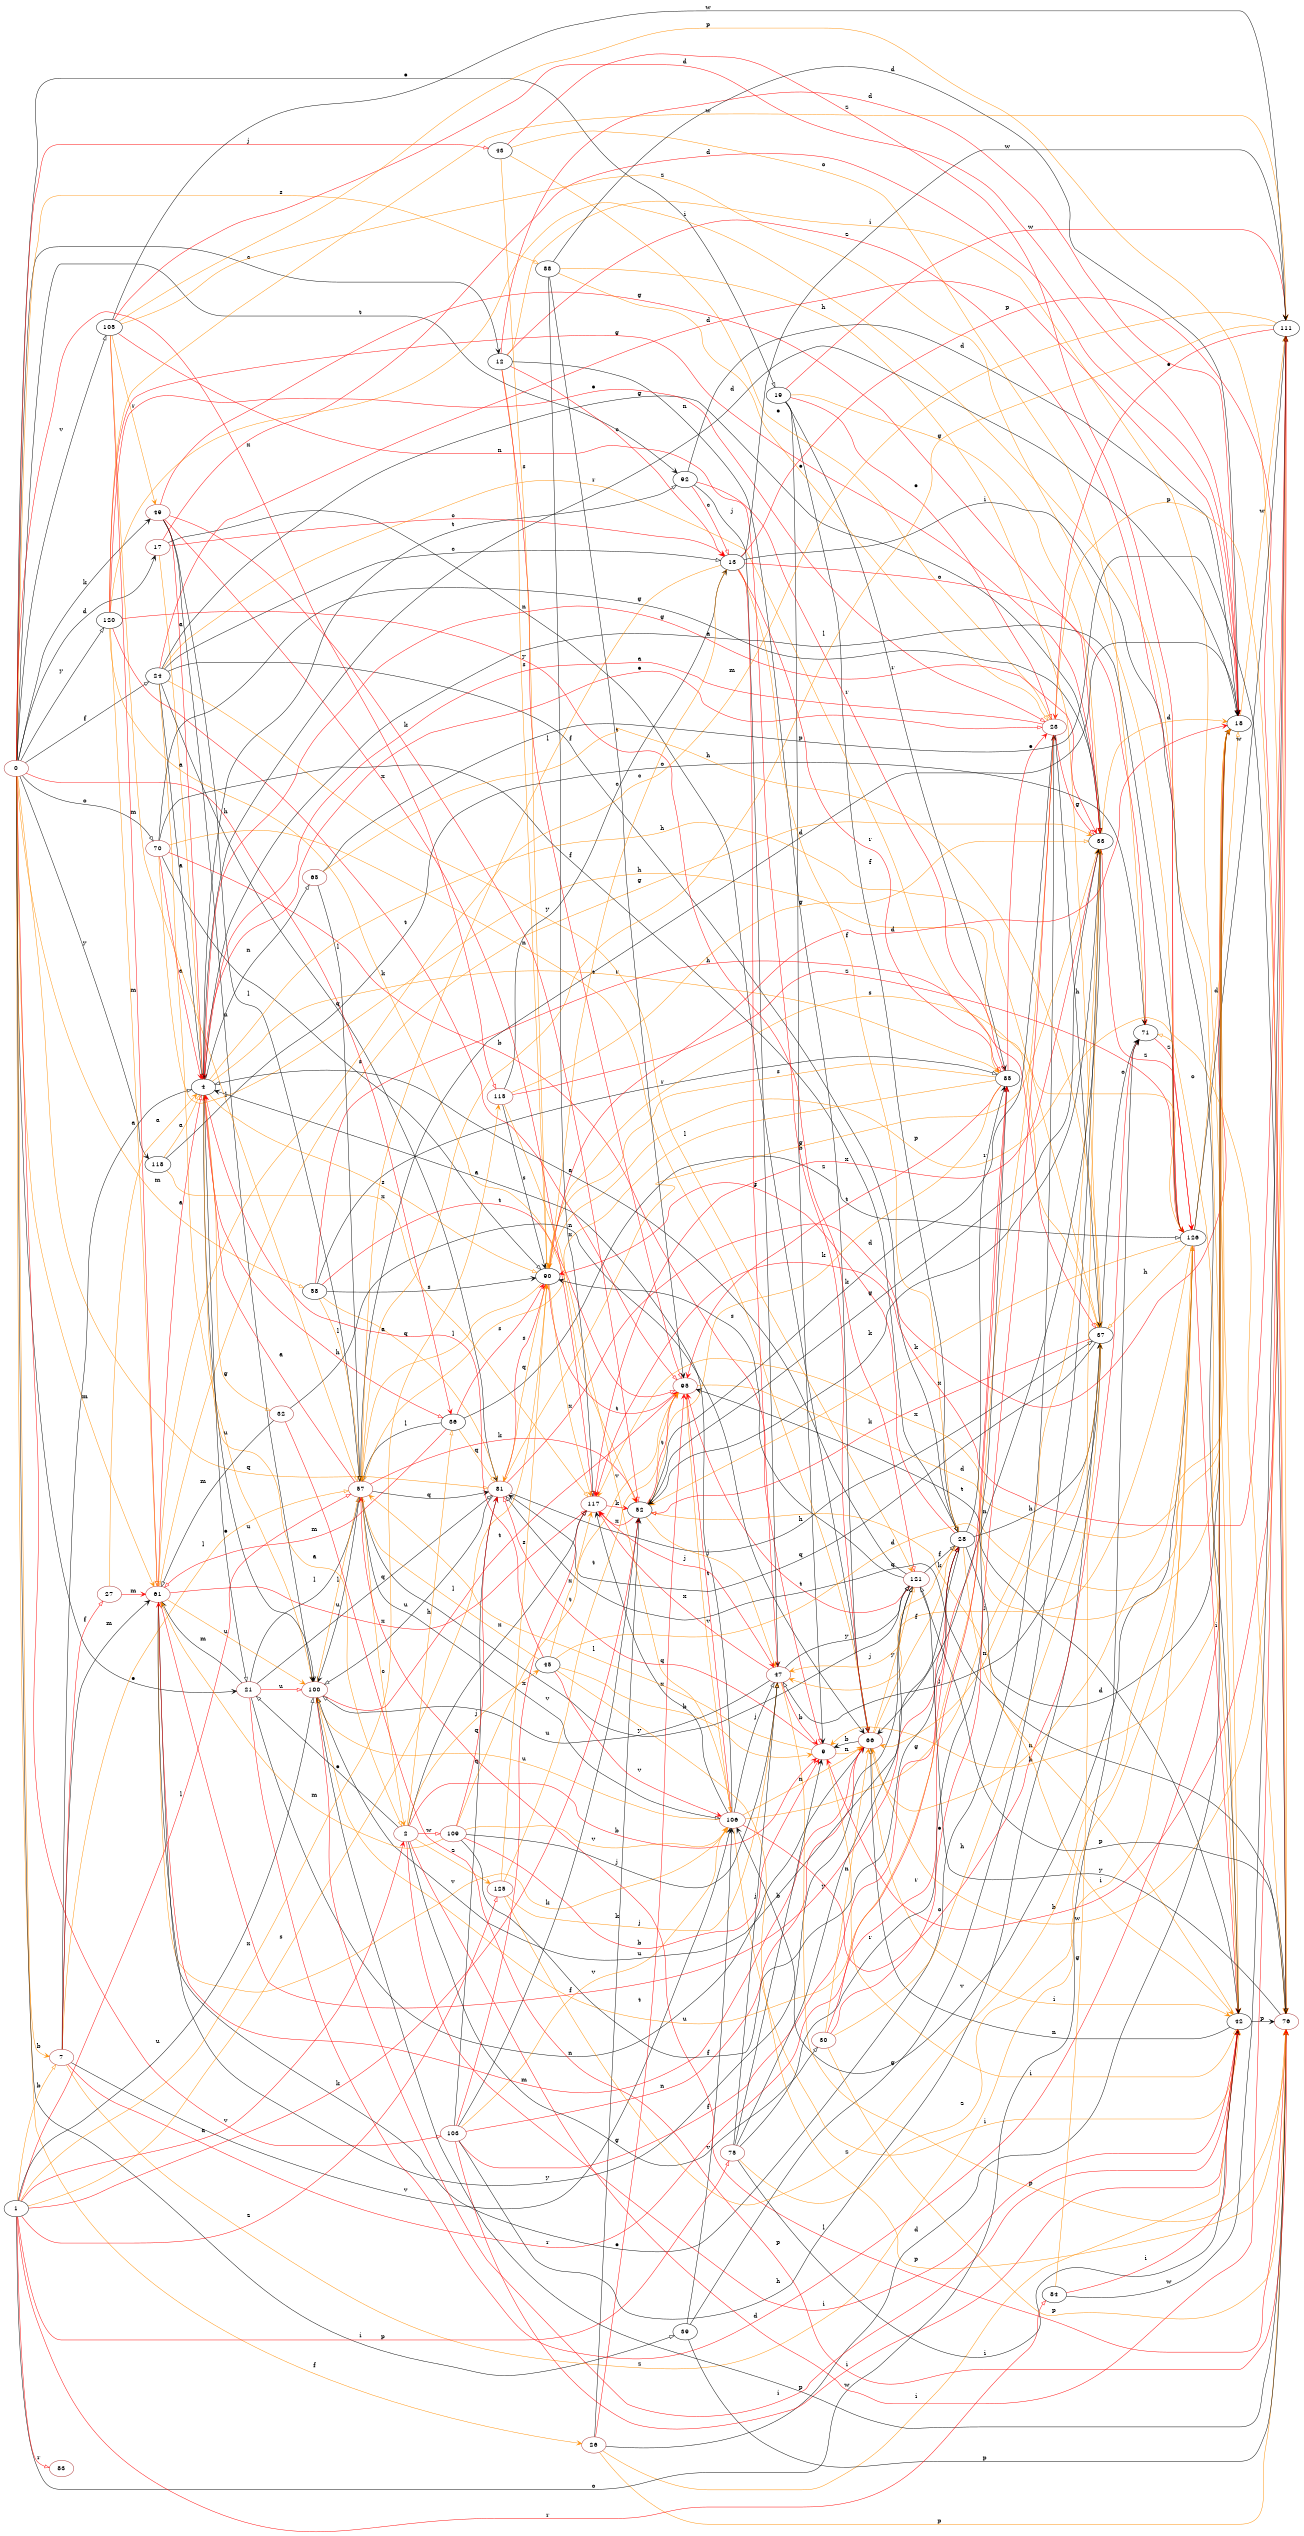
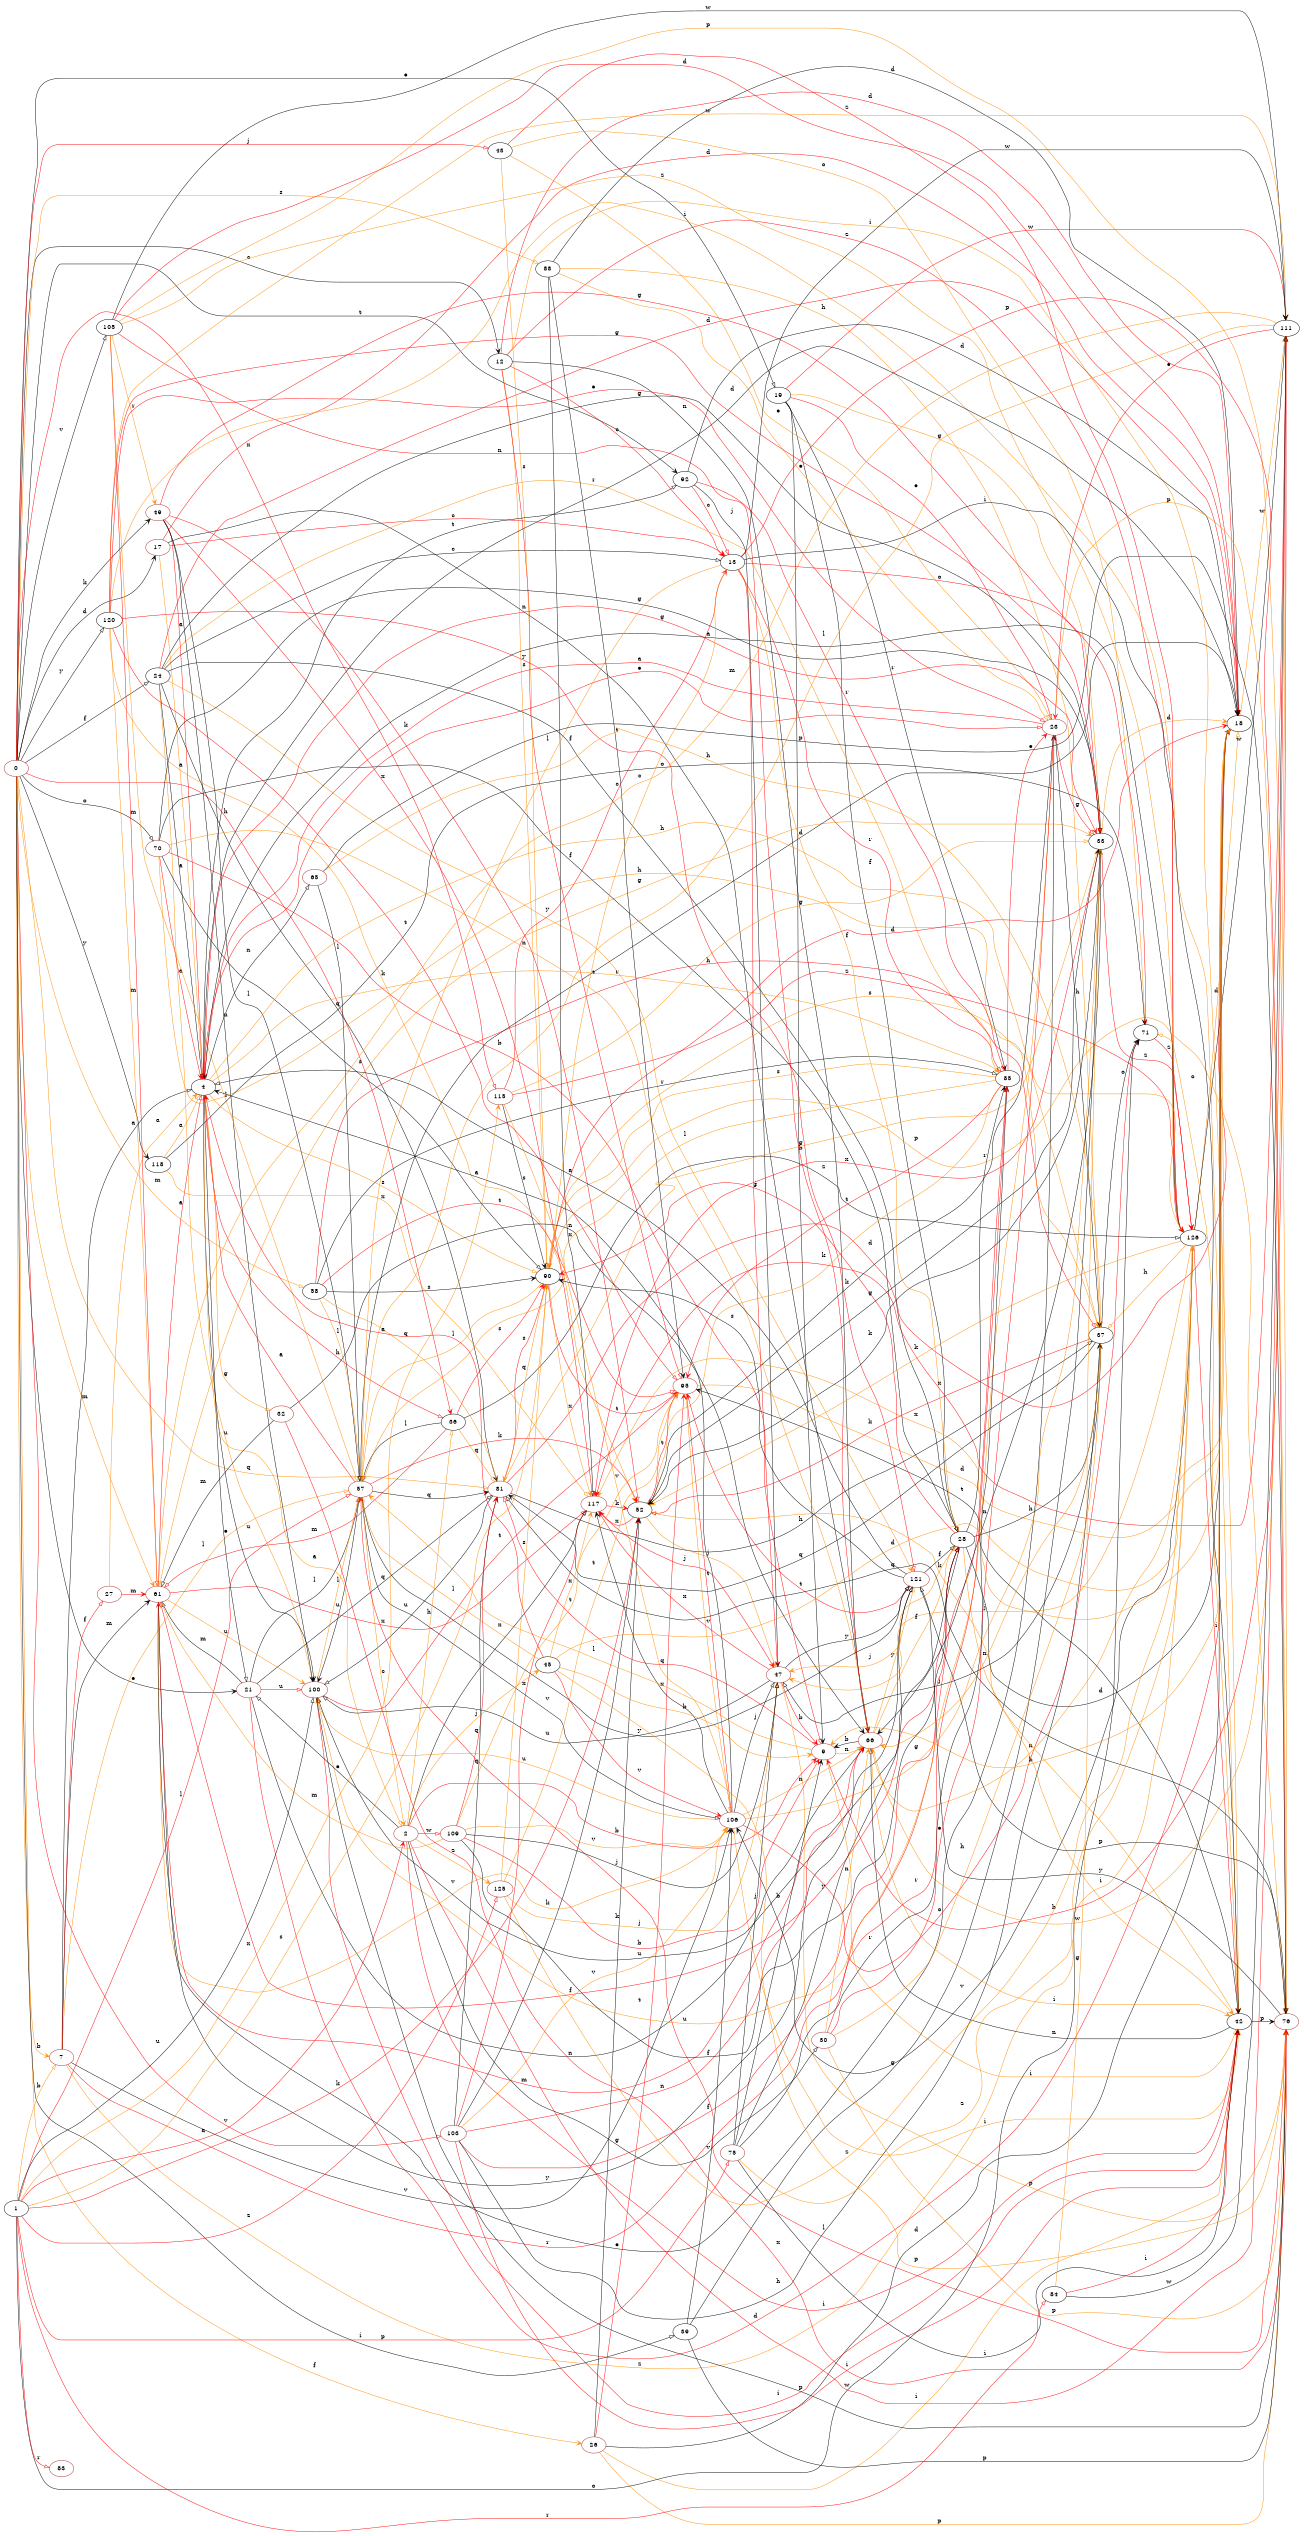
(600, 831) -> (600, 831)
(199, 1648) -> (199, 1648)
(779, 2242) -> (779, 2242)
